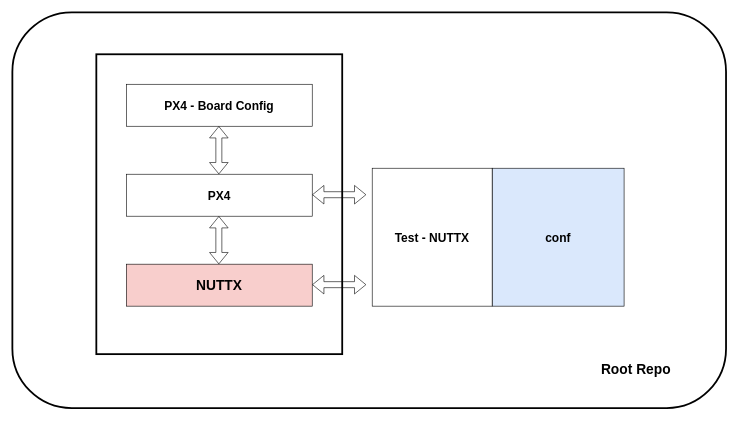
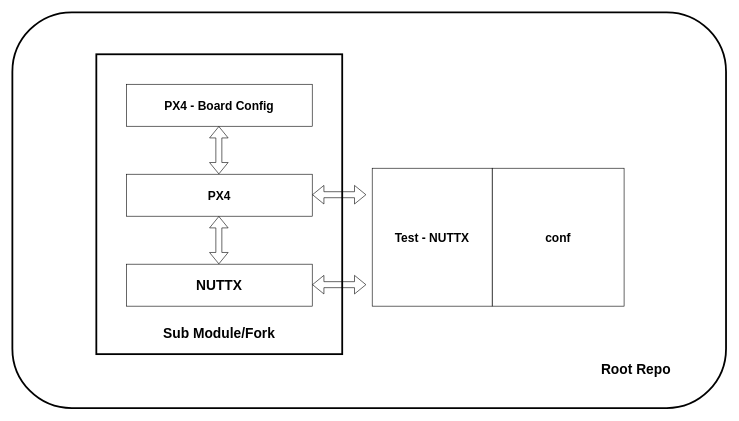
(558, 237) -> (558, 237)
(219, 285) -> (219, 285)
none -> (219, 333)
